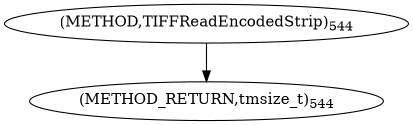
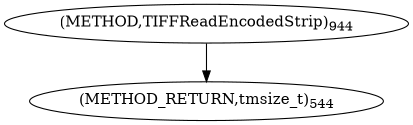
(341, 22) -> (341, 22)
